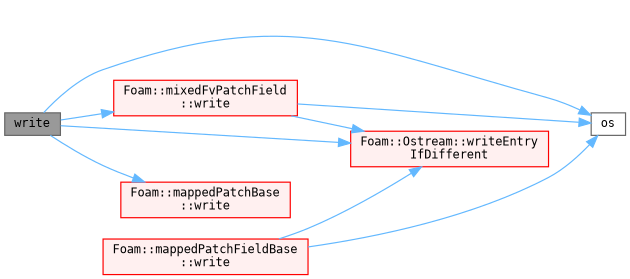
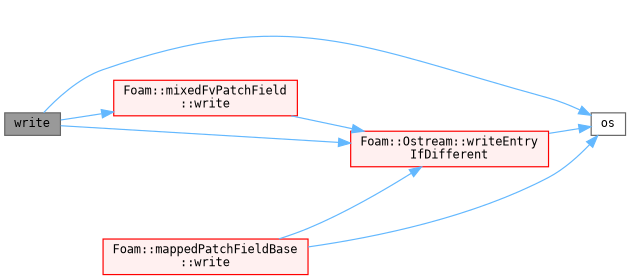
(438, 113) -> (564, 131)
(206, 200) -> none
